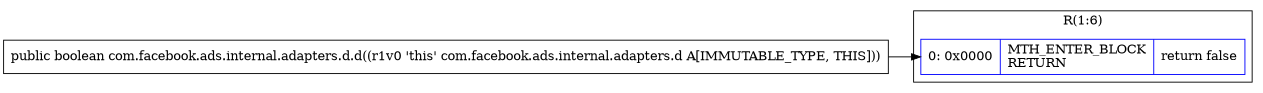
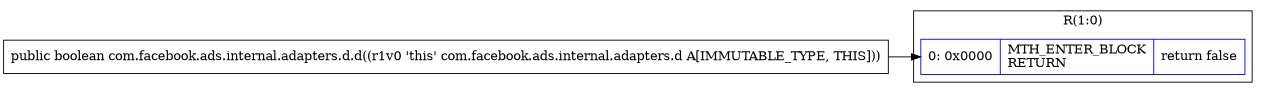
(1083, 21) -> (1083, 21)
